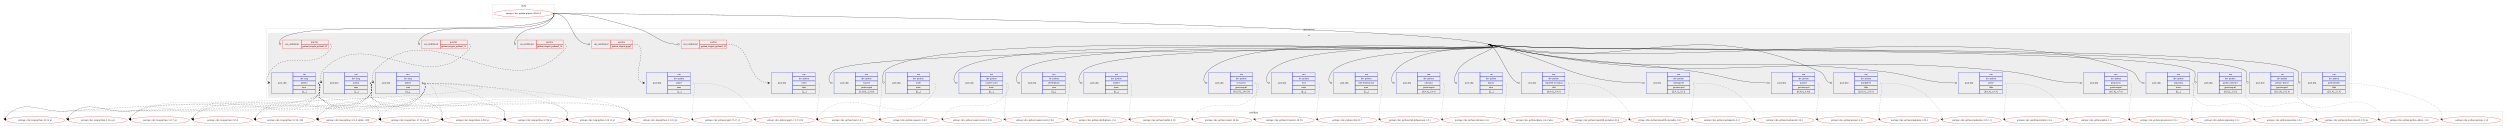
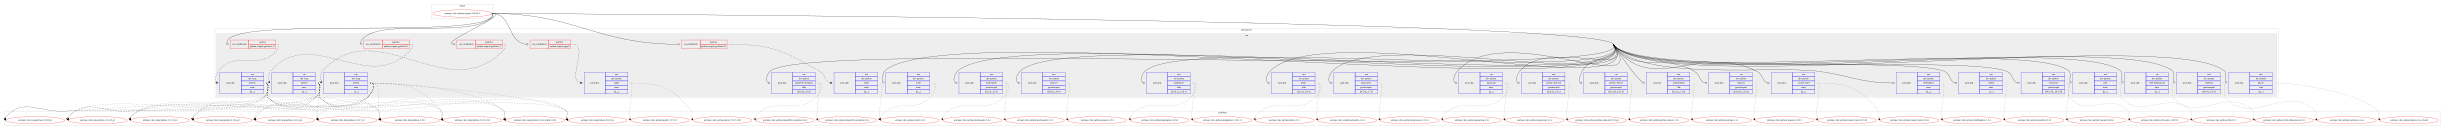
(410, 120) -> none
